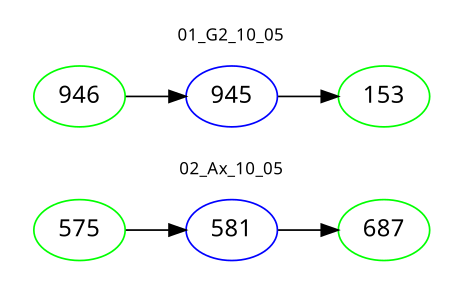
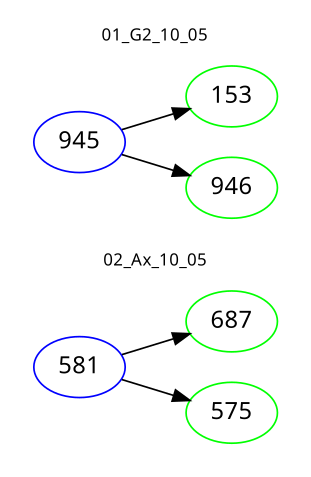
(147, 96) -> (148, 162)
(147, 230) -> (148, 387)
